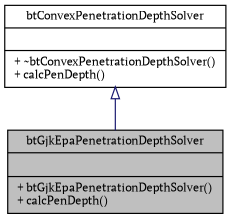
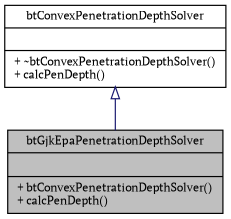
(115, 188) -> (115, 188)
